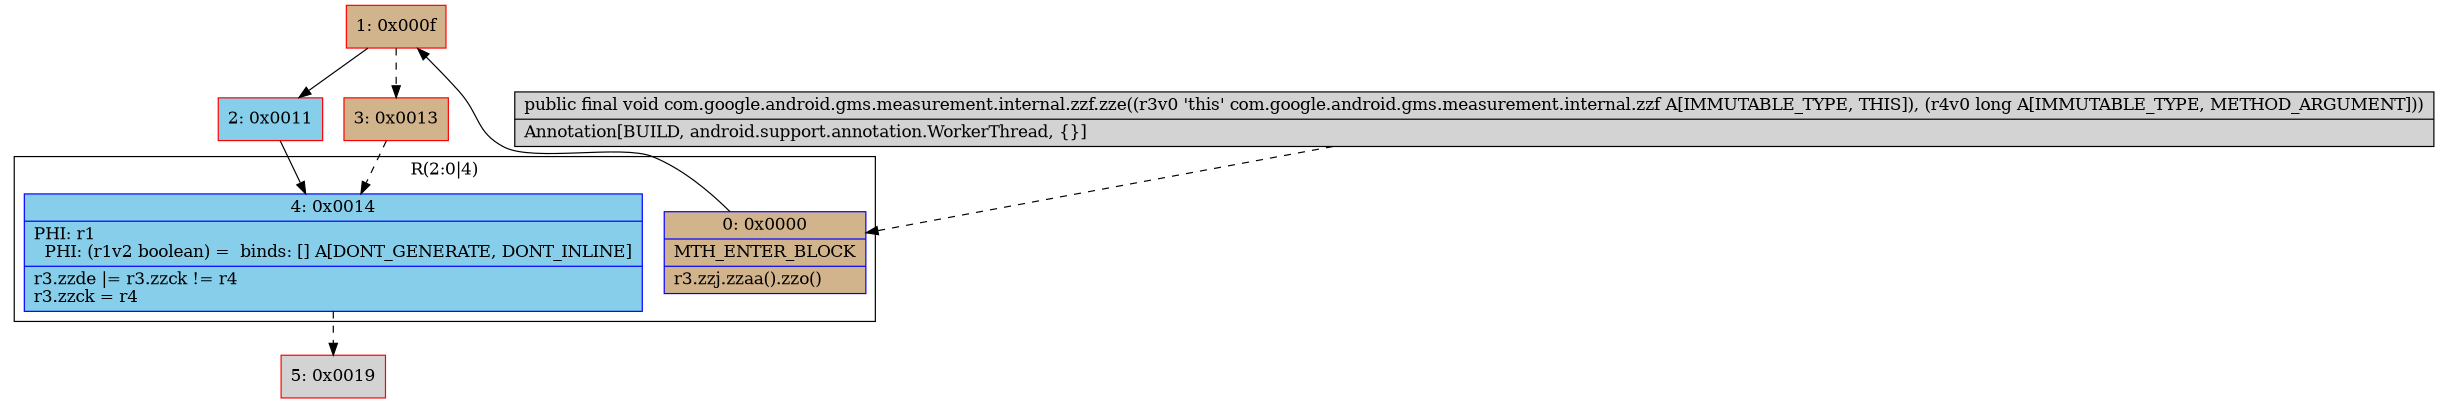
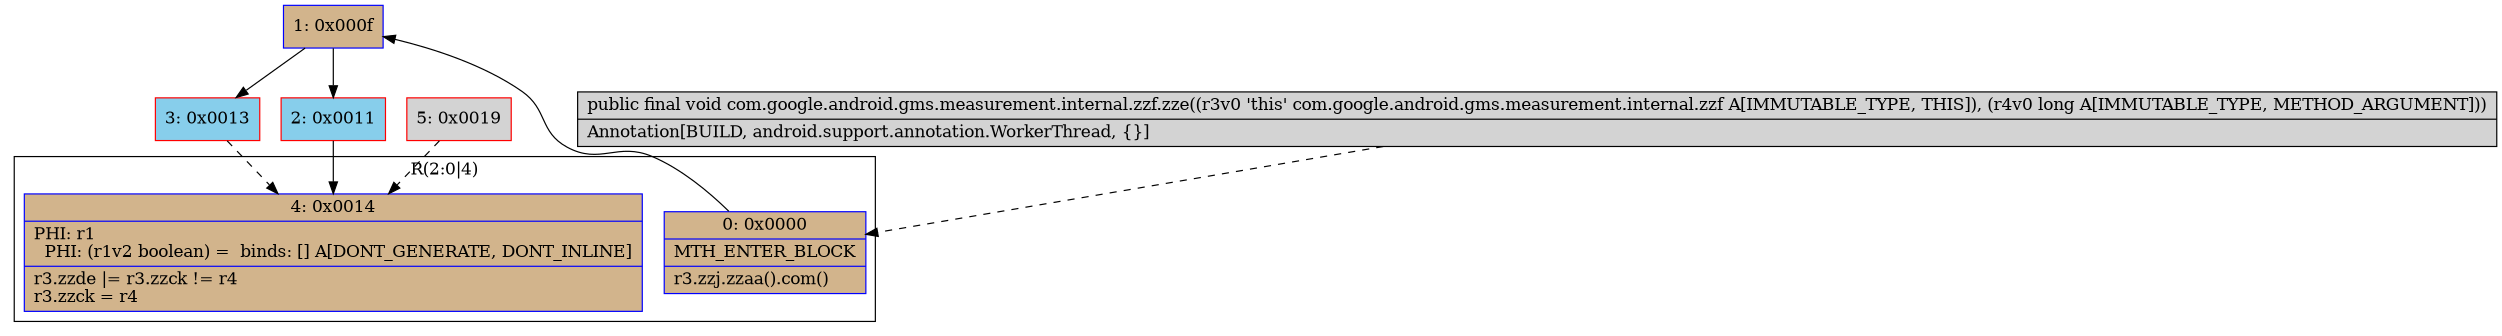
(396, 27) -> (333, 27)
(396, 67) -> (276, 69)
(396, 119) -> (208, 119)
(333, 253) -> (333, 253)
(748, 279) -> (751, 279)
(333, 329) -> (417, 164)
